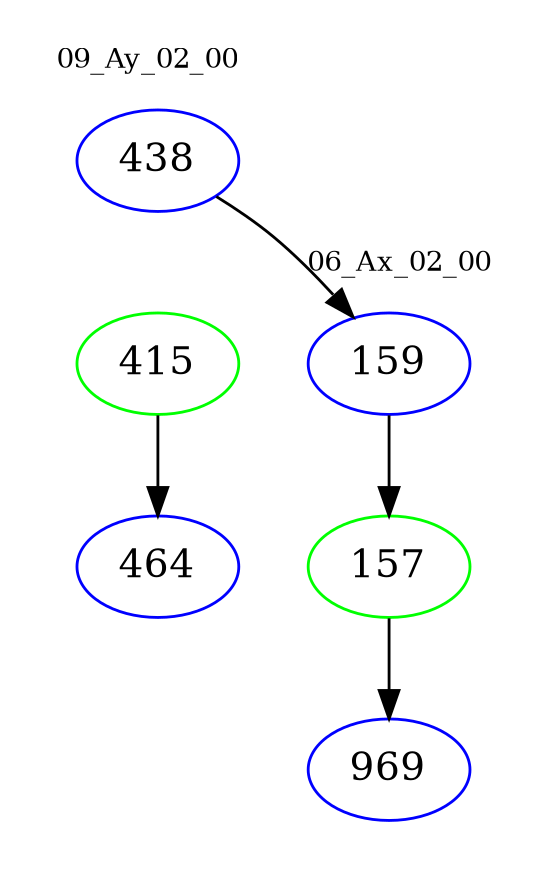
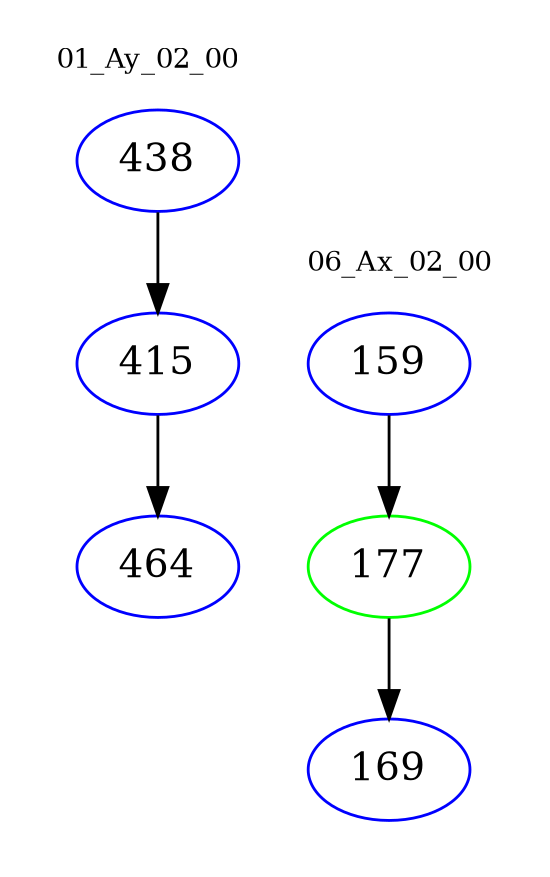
(148, 61) -> (148, 61)
(304, 264) -> (158, 248)
(158, 364) -> (158, 364)
(389, 567) -> (389, 567)
(389, 770) -> (389, 770)
